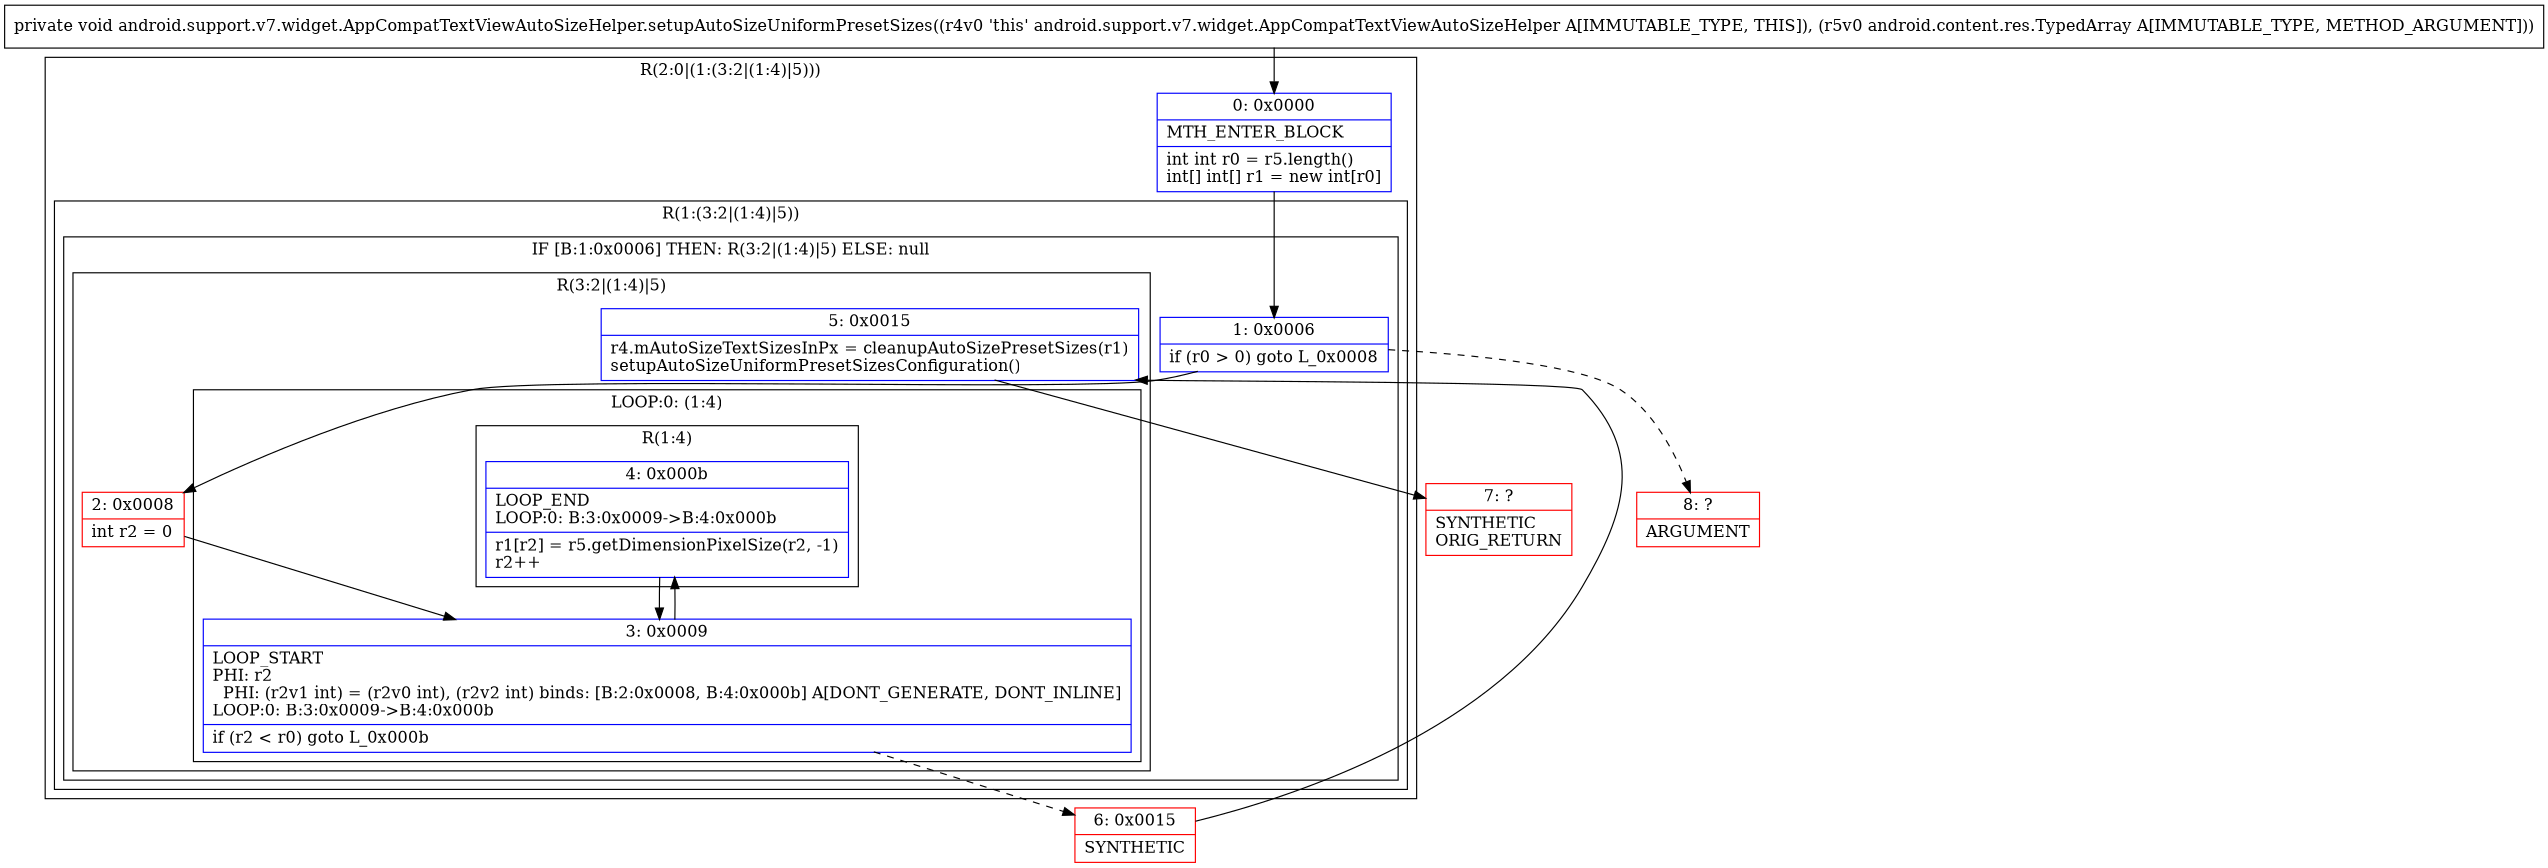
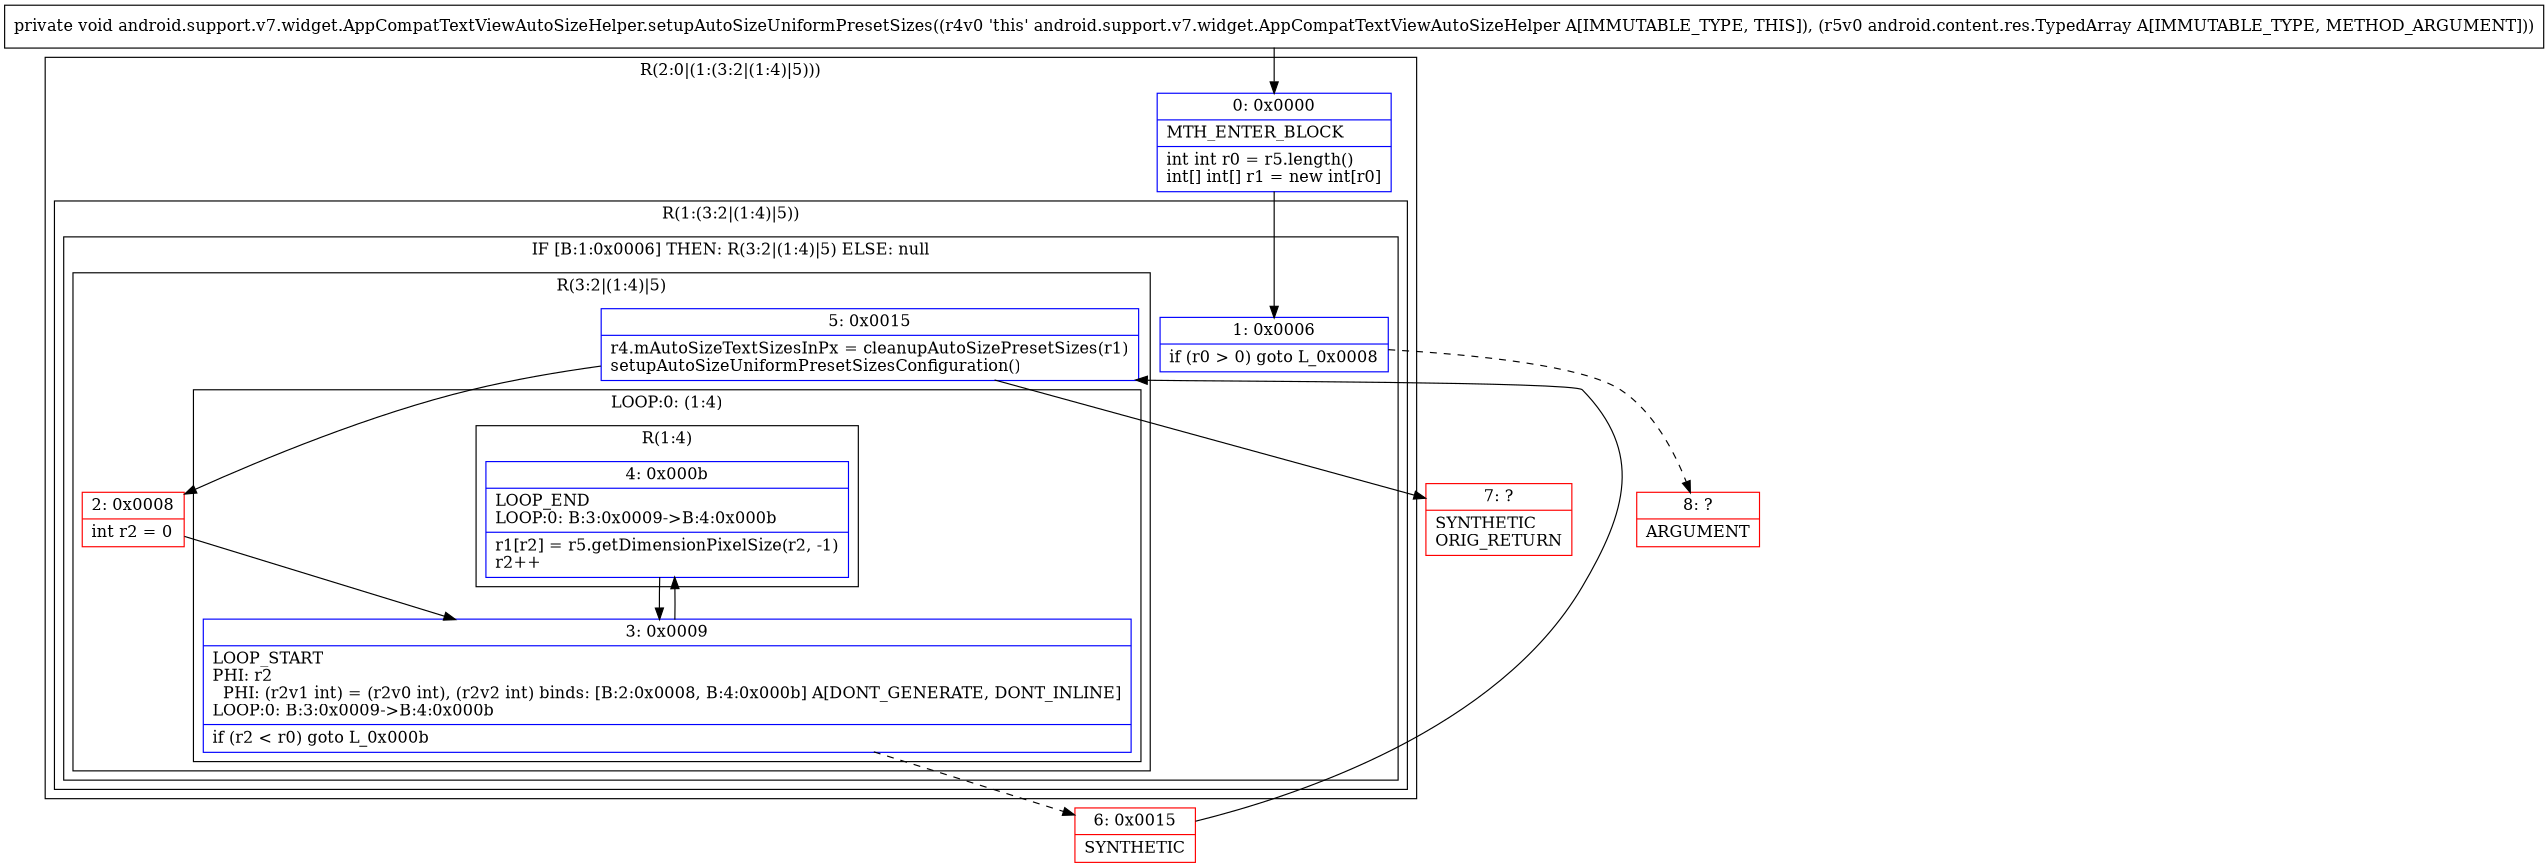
(433, 398) -> (393, 412)
